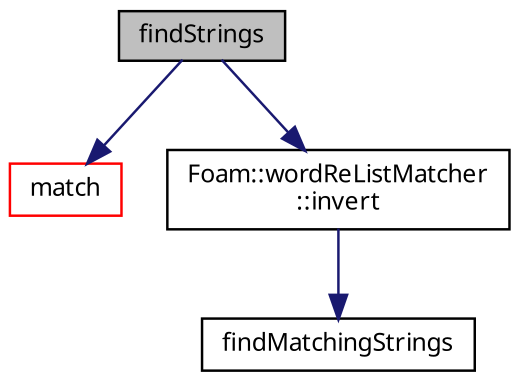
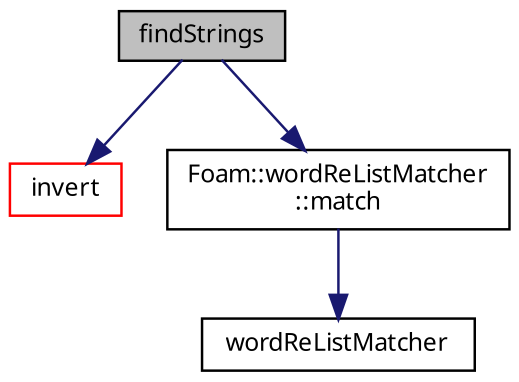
(66, 190) -> (66, 190)
(338, 190) -> (338, 190)
(338, 345) -> (338, 345)
